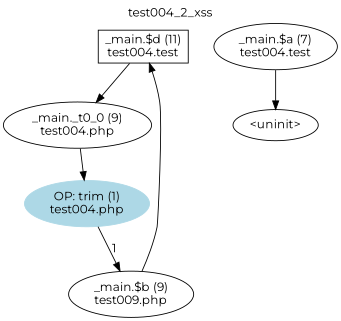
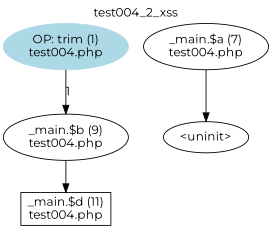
(143, 47) -> (66, 209)
(276, 47) -> (206, 47)
(77, 125) -> none
(131, 294) -> (66, 137)
